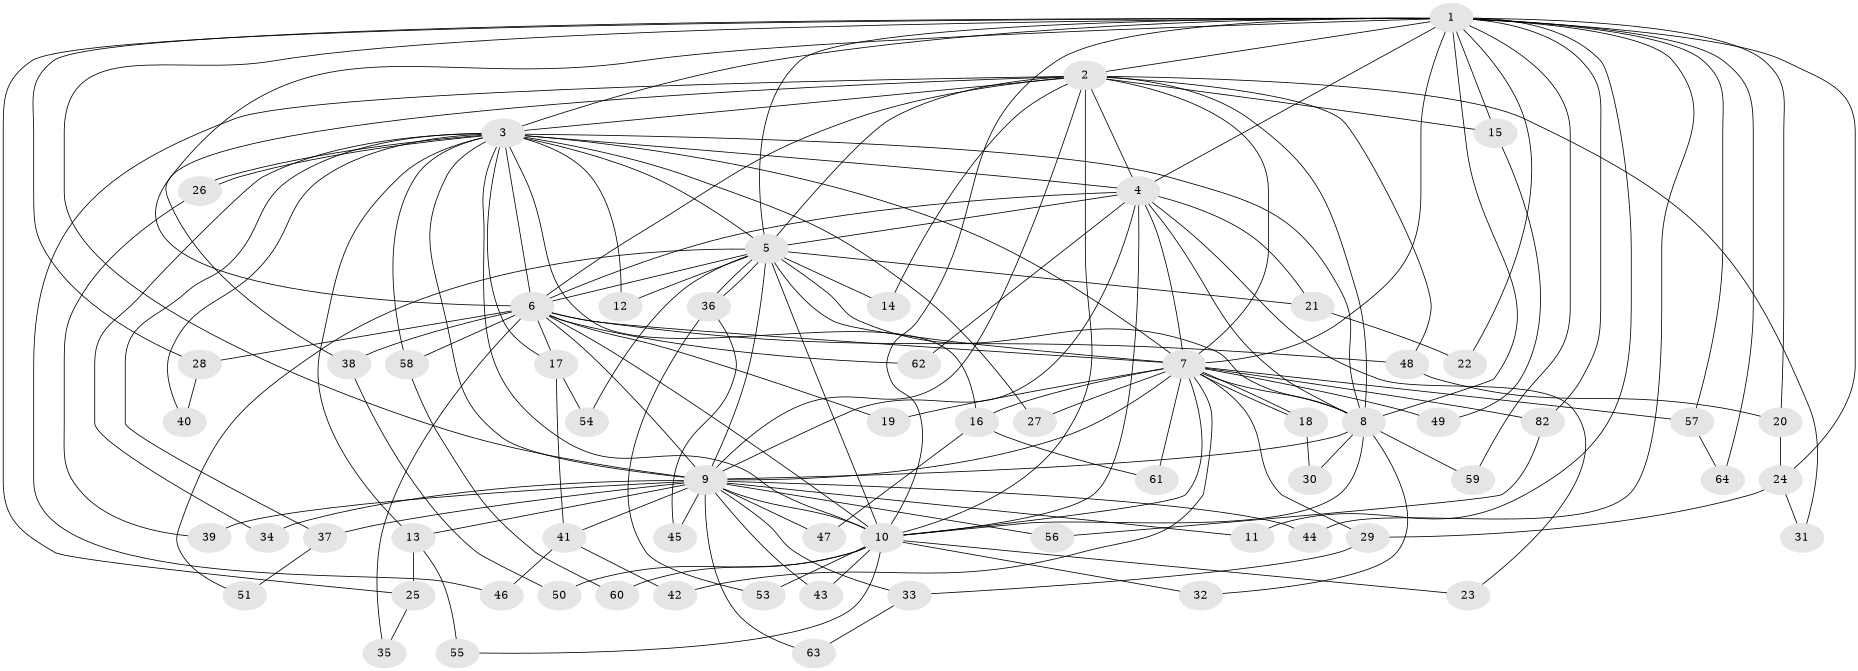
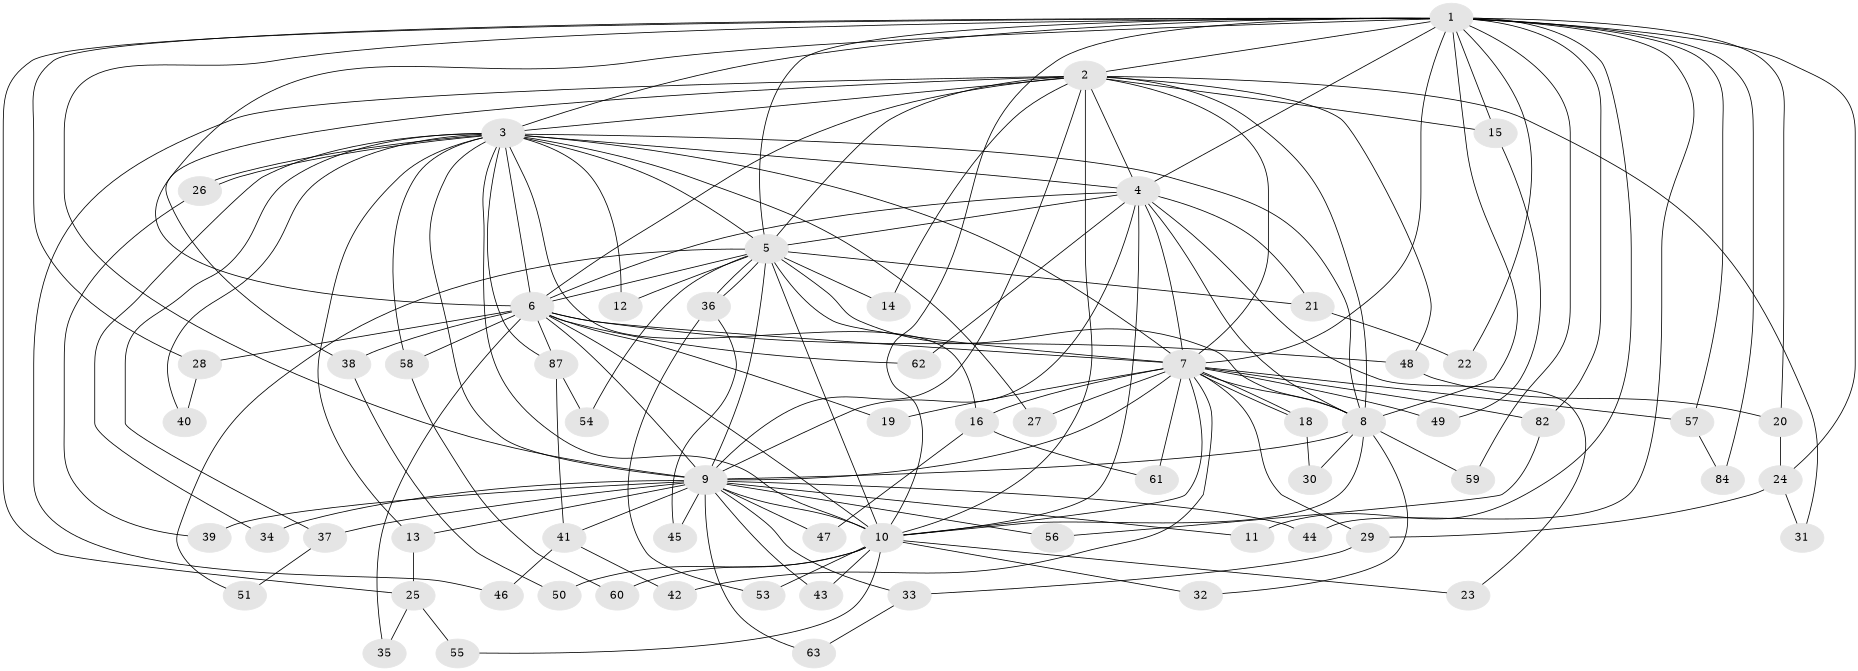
(556, 364) -> (556, 364)
(1723, 480) -> (1723, 480)
(446, 592) -> (436, 625)
